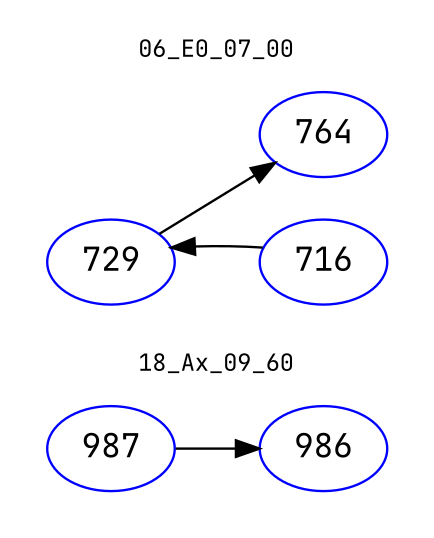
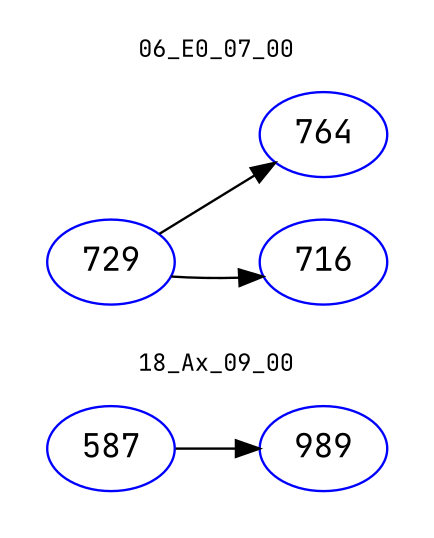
(229, 246) -> (205, 278)
(217, 365) -> (217, 365)
(111, 449) -> (111, 449)
(323, 449) -> (323, 449)
